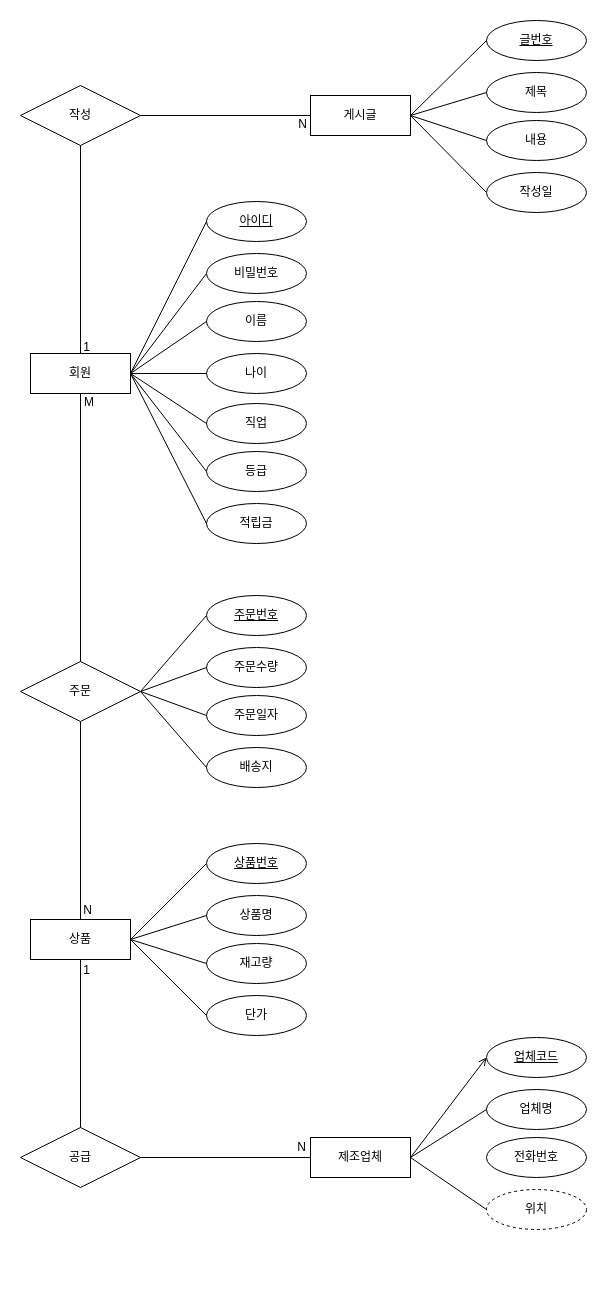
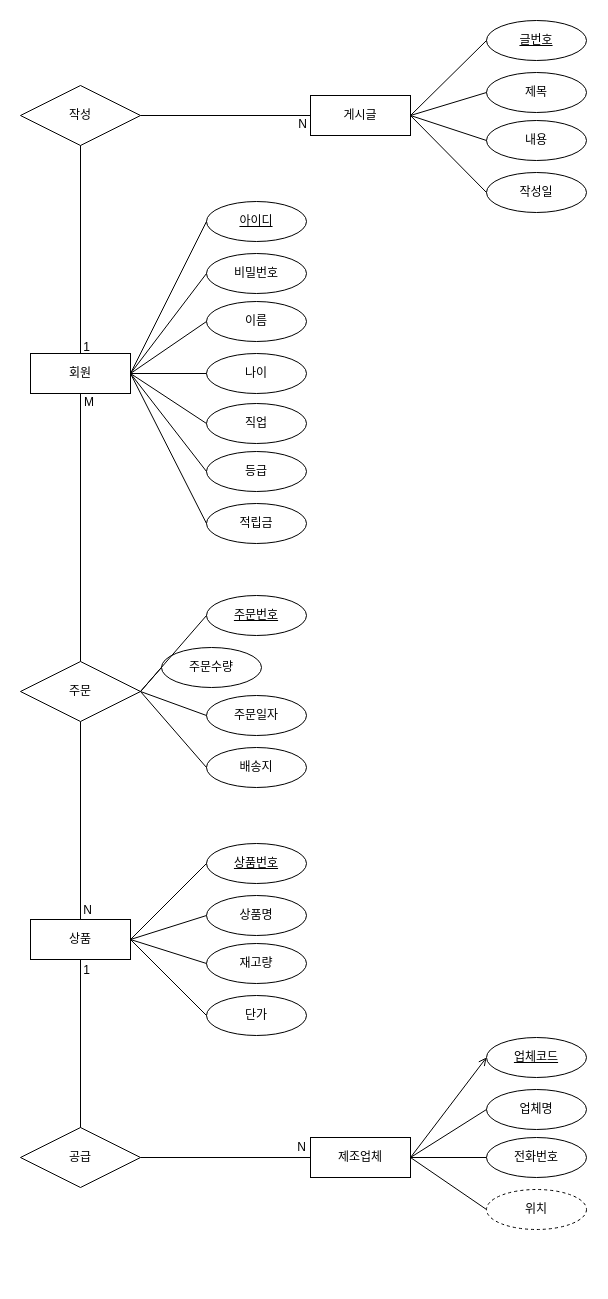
(257, 668) -> (212, 668)
none -> (451, 1158)
